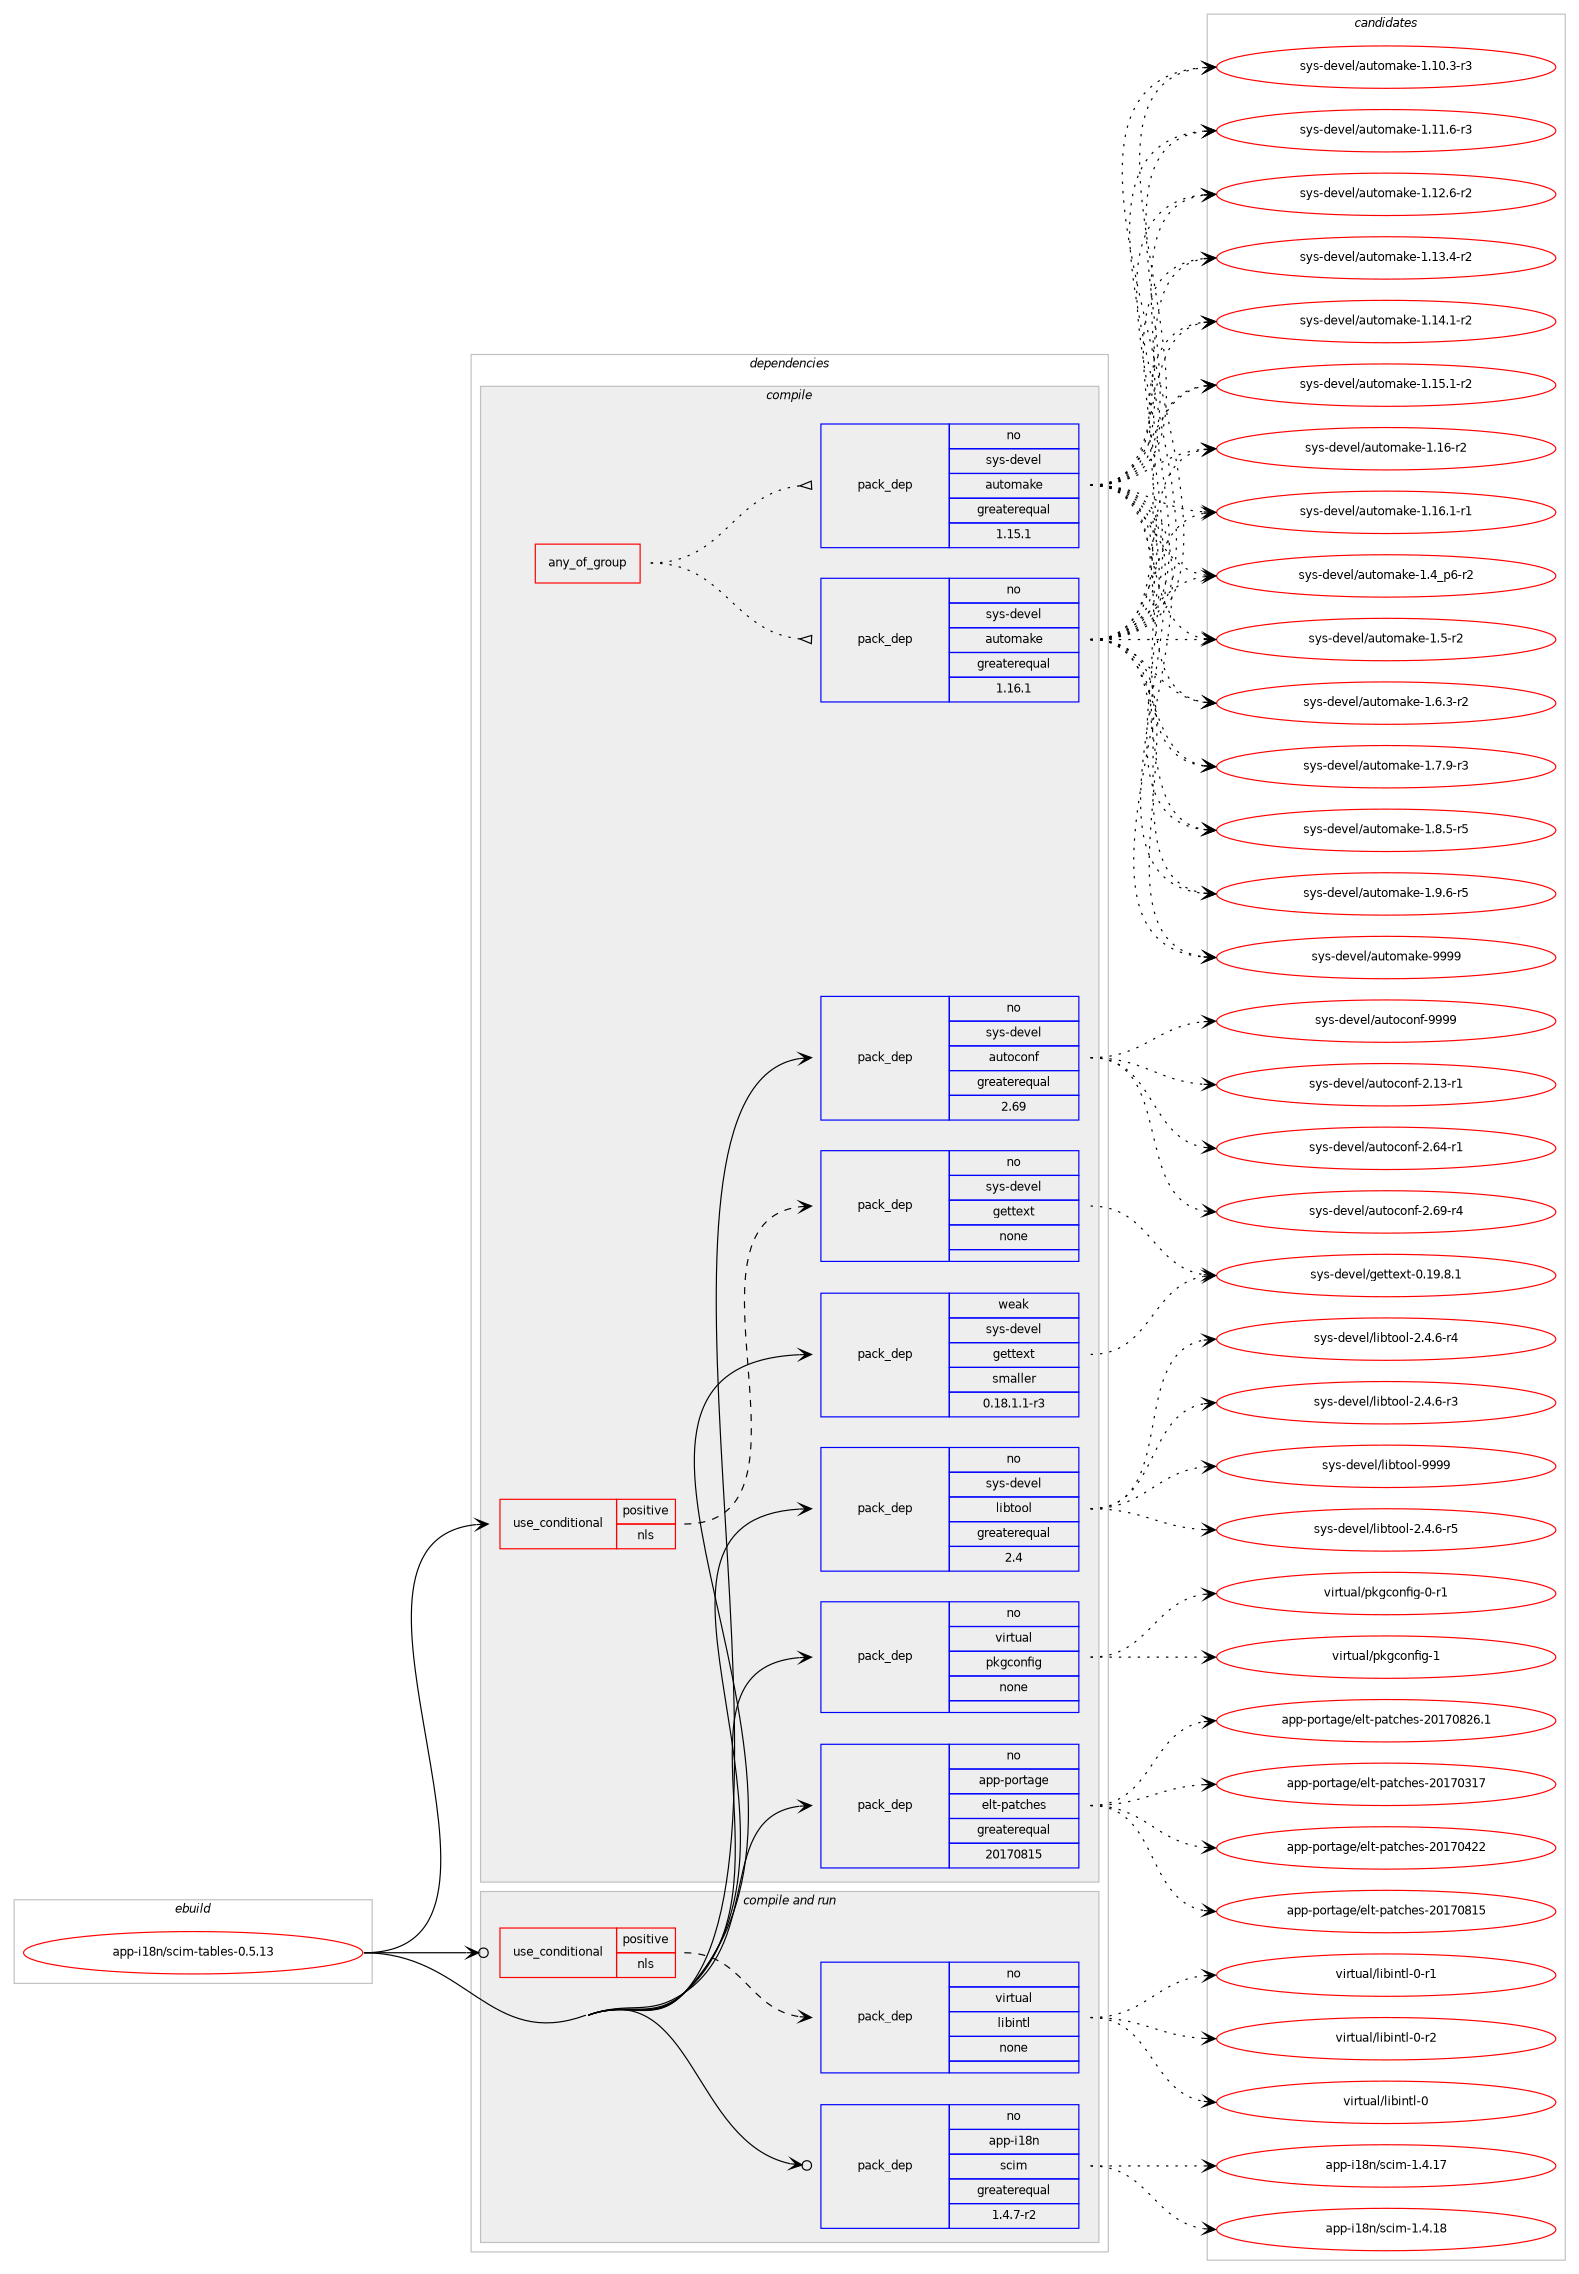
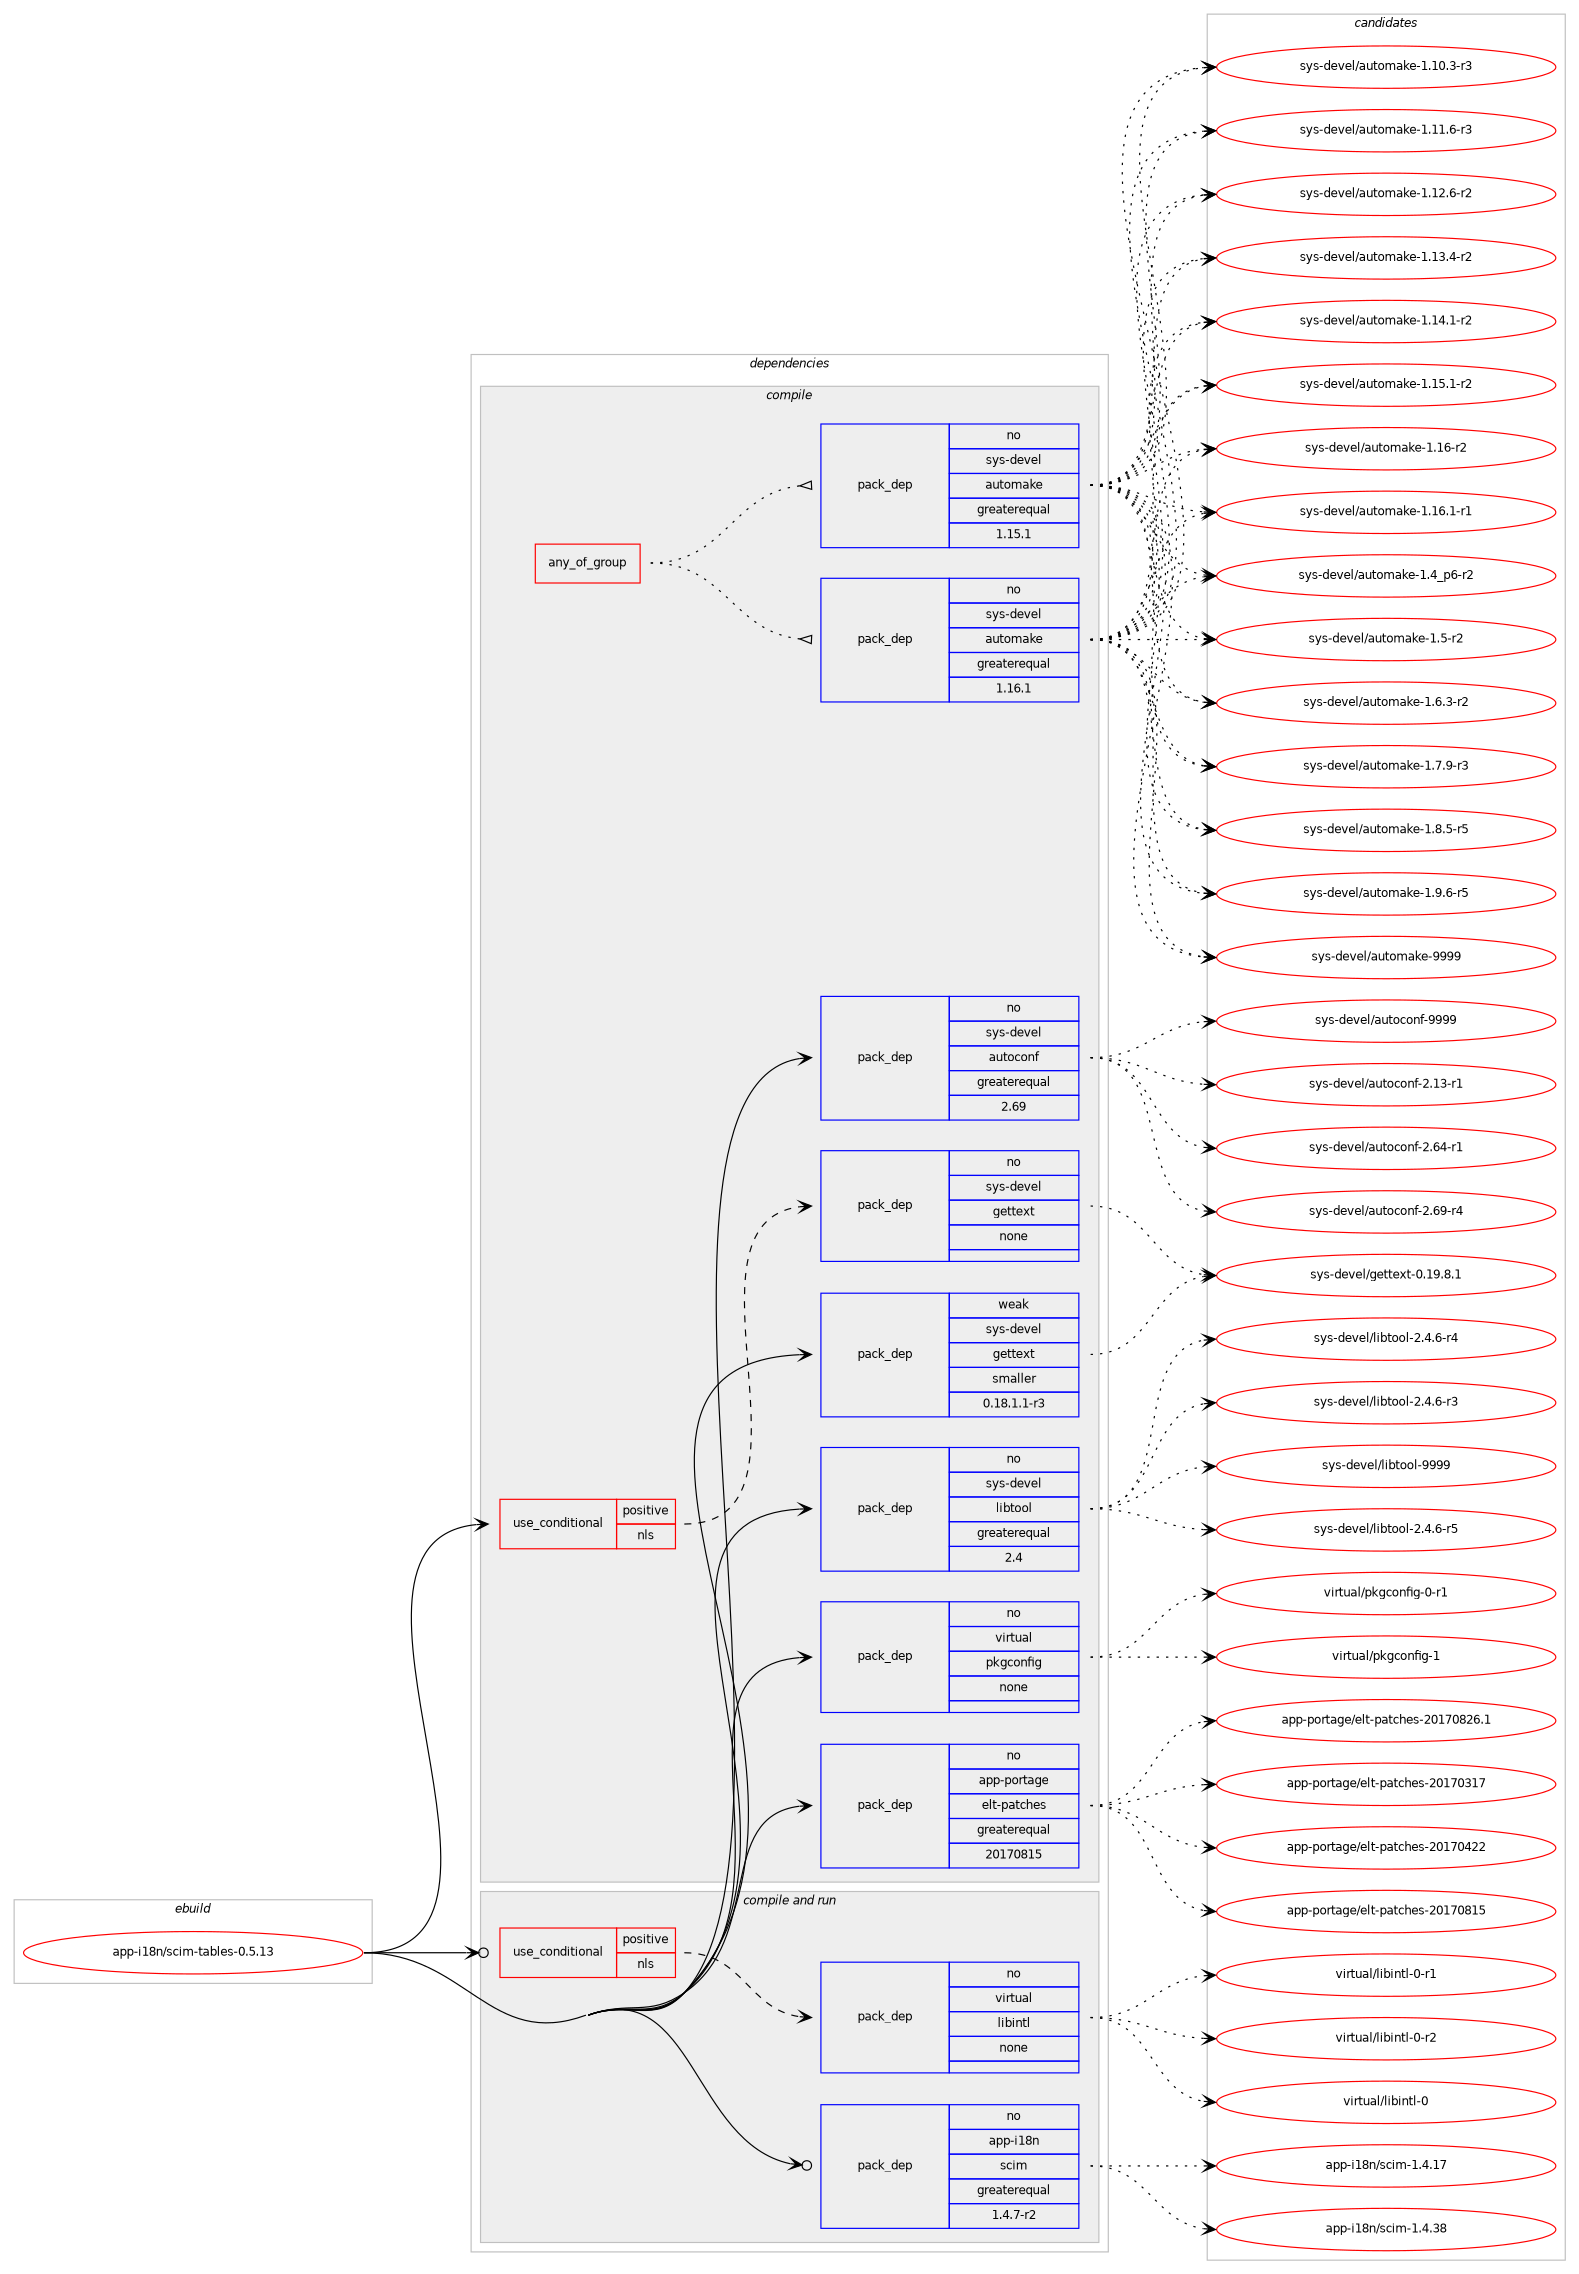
(1386, 2230) -> (1386, 2230)
